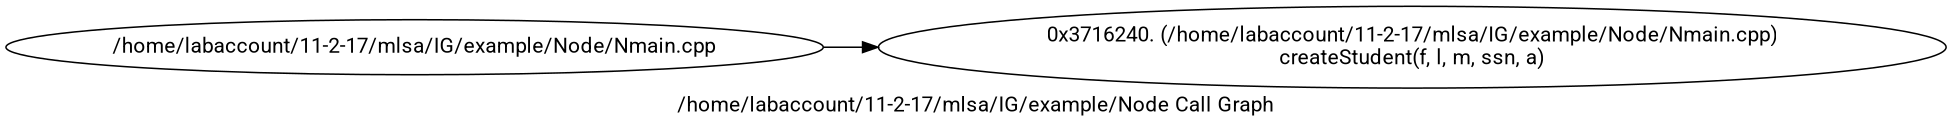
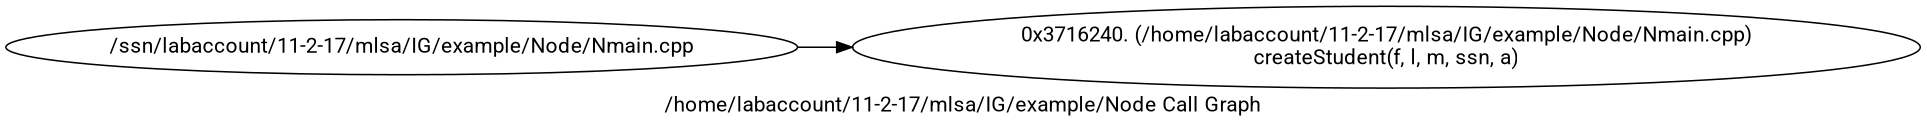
(415, 47) -> (402, 47)
